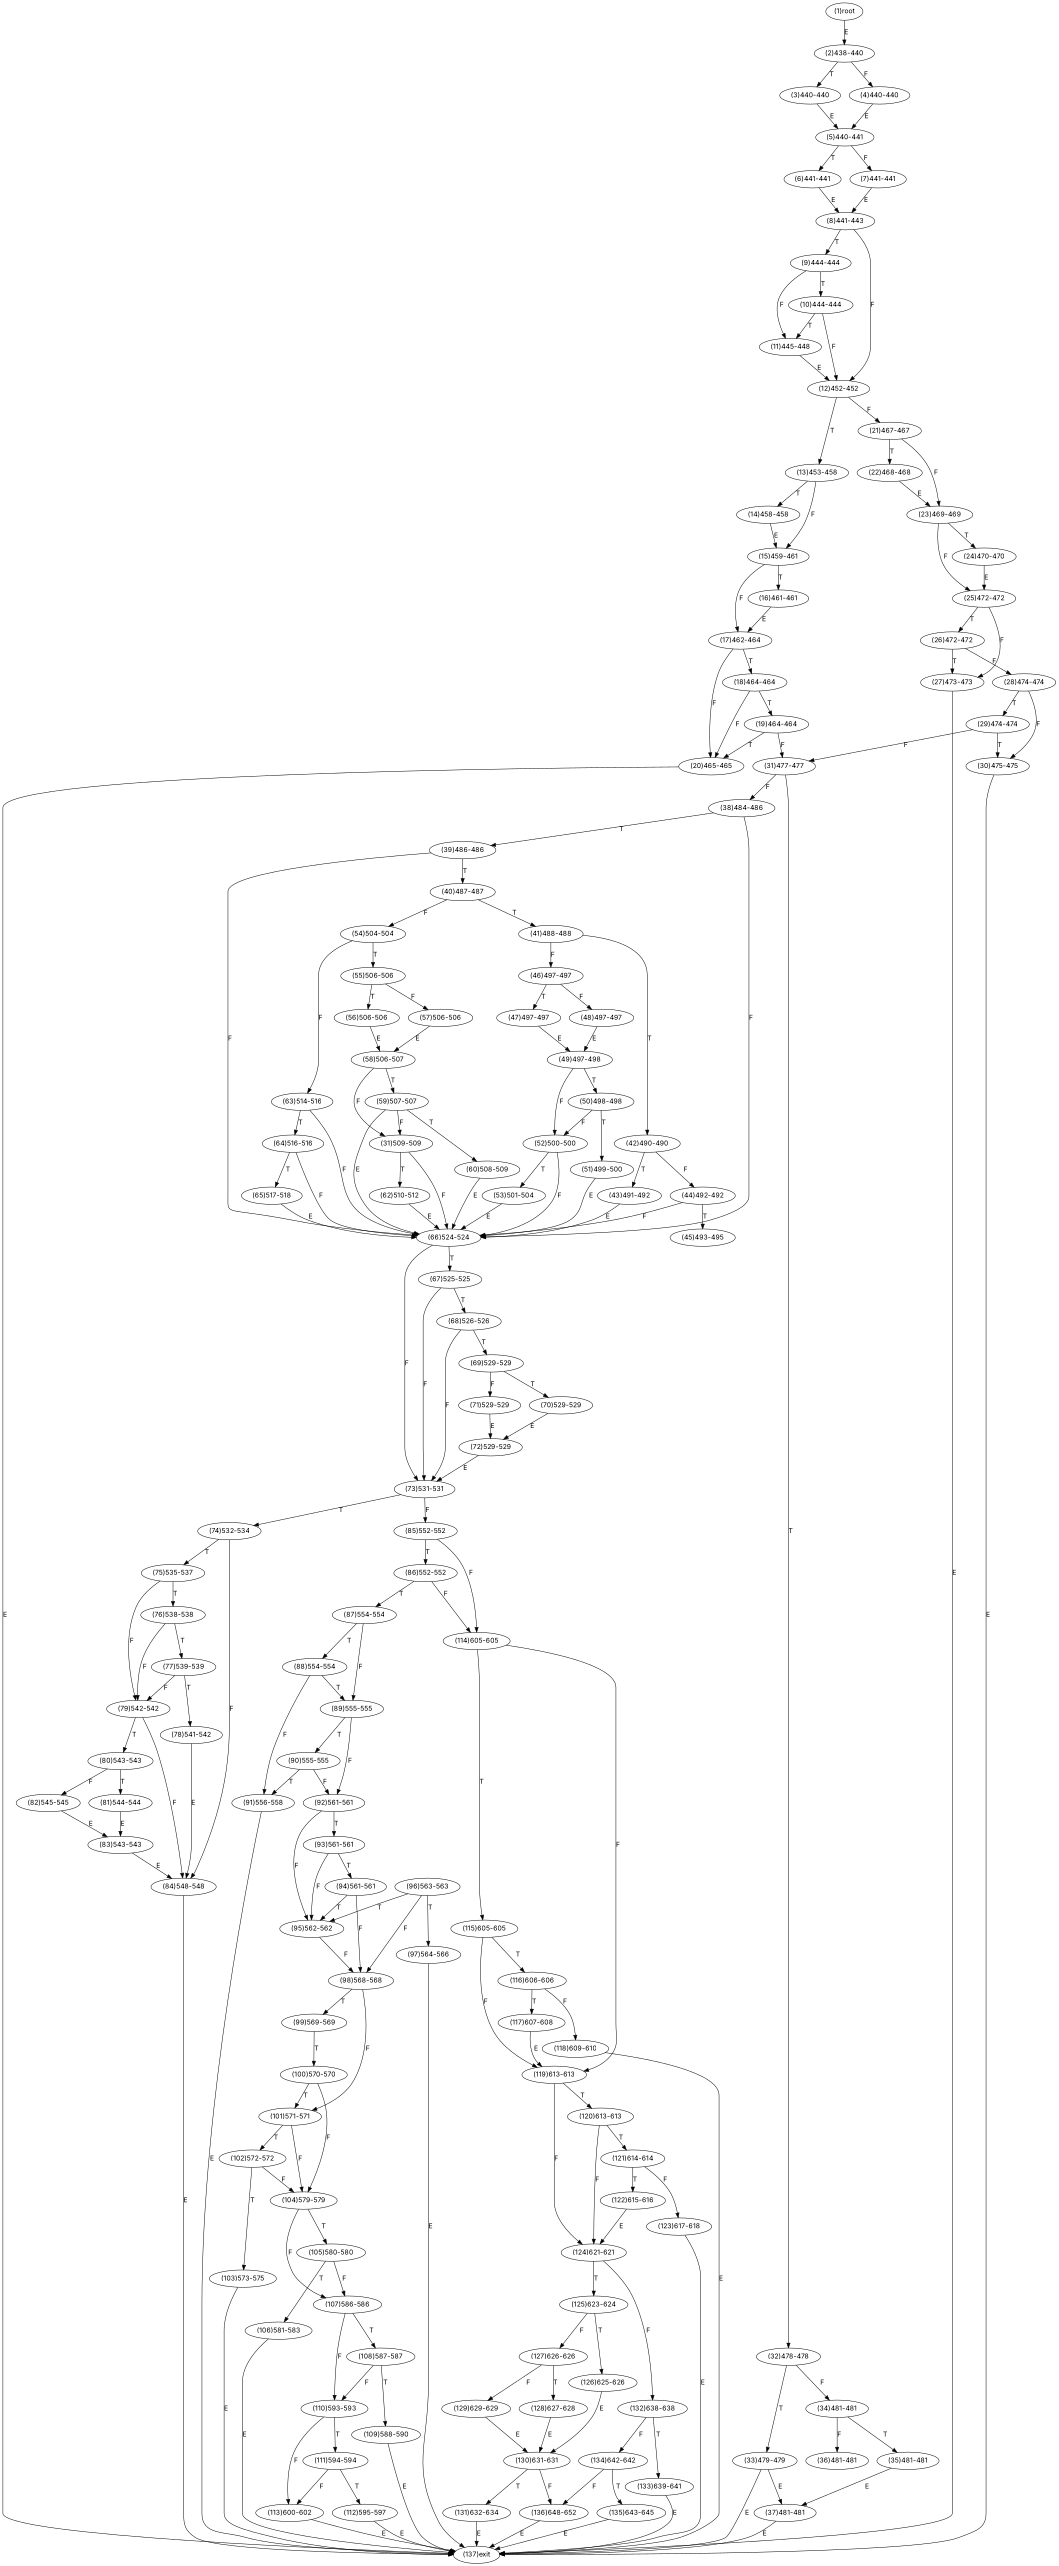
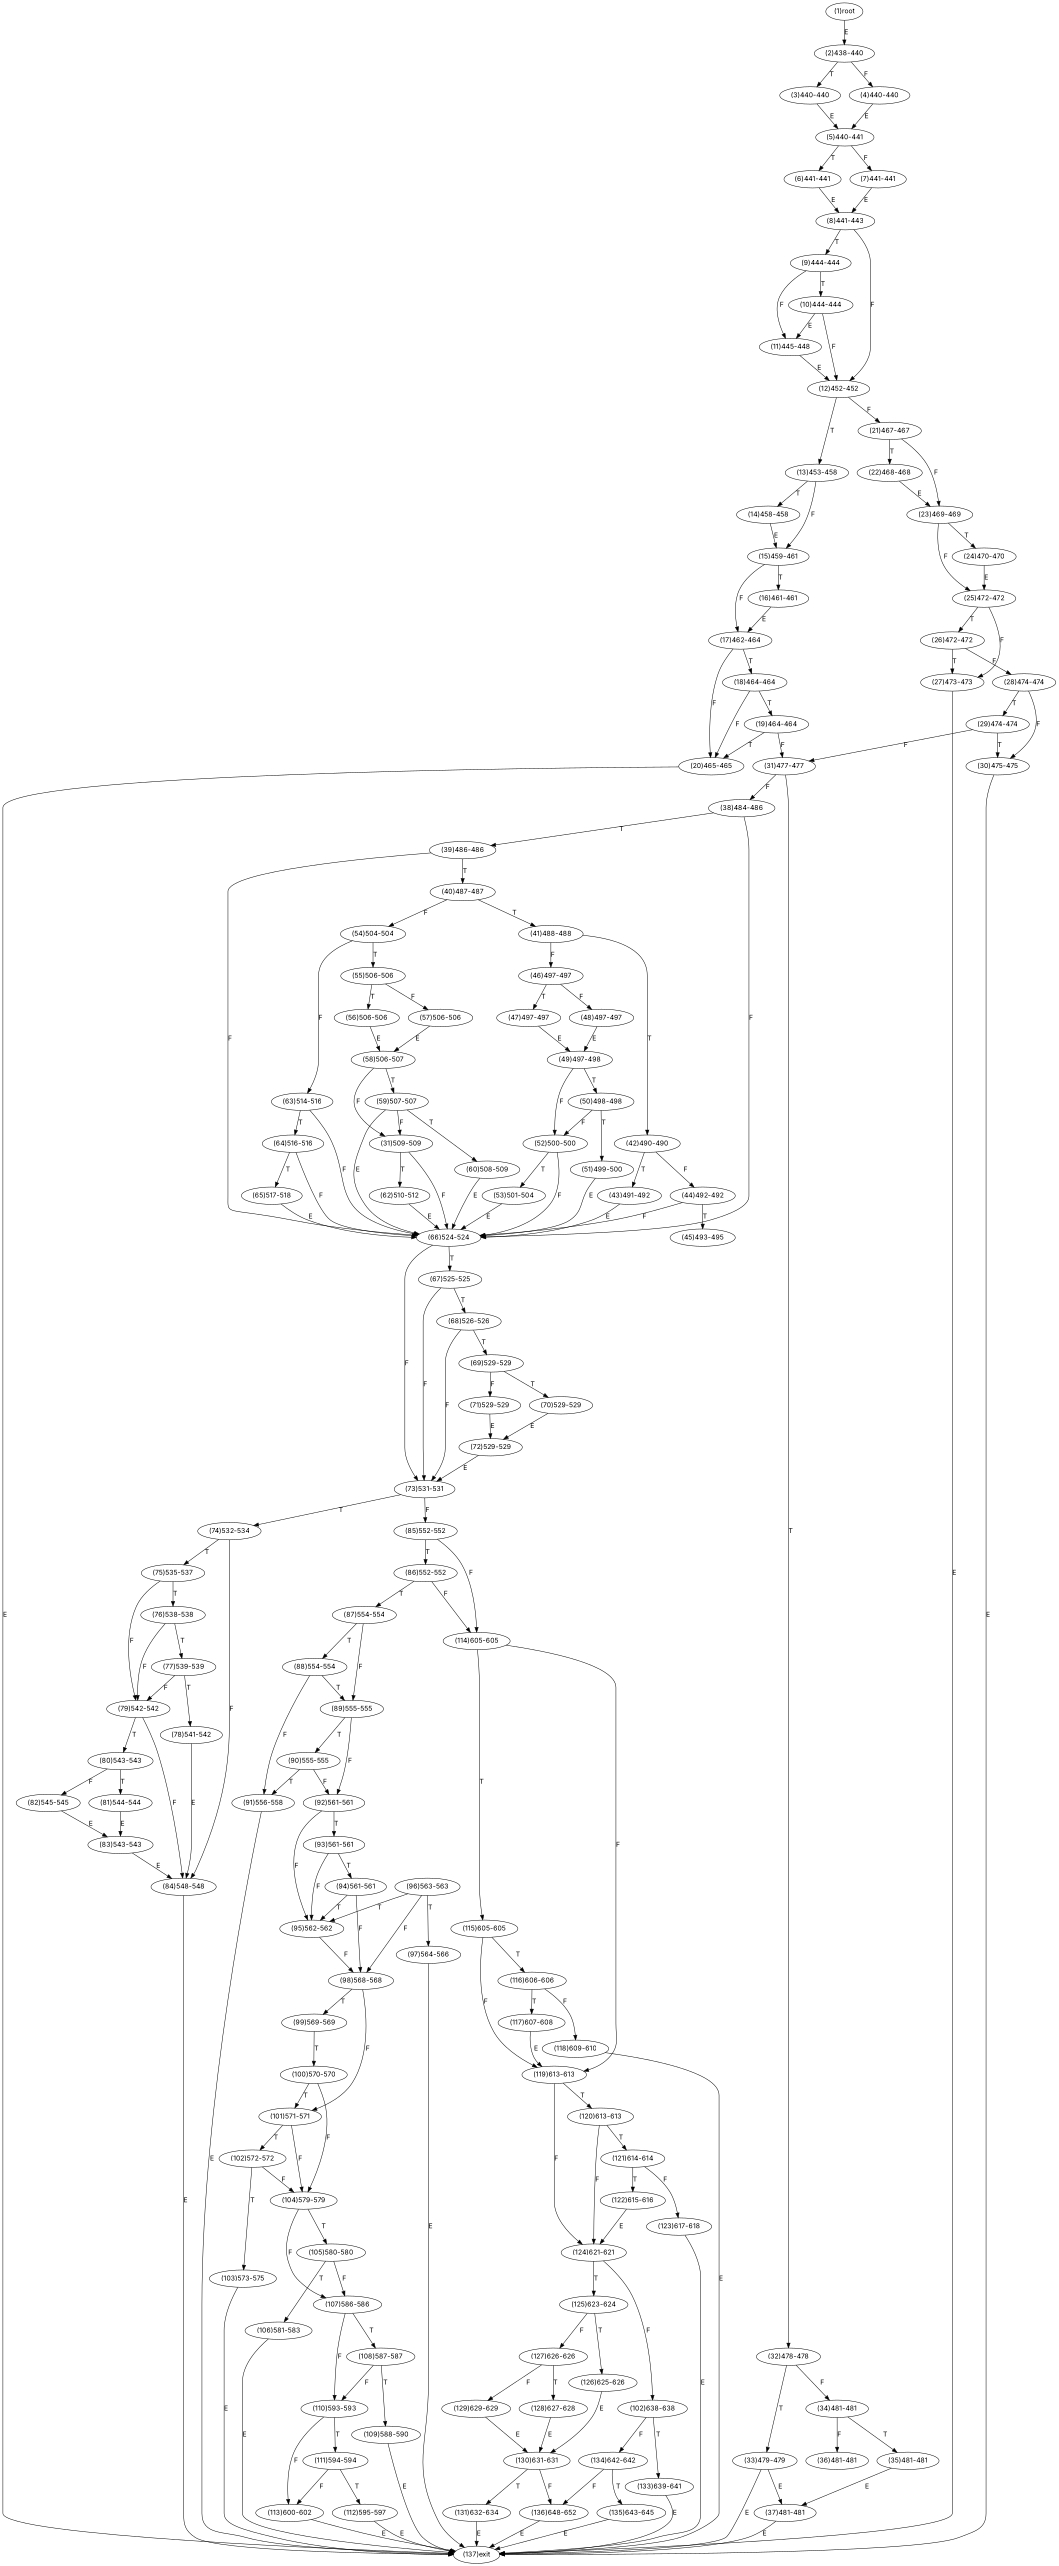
(810, 326) -> (810, 326)
(653, 2409) -> (653, 2409)
